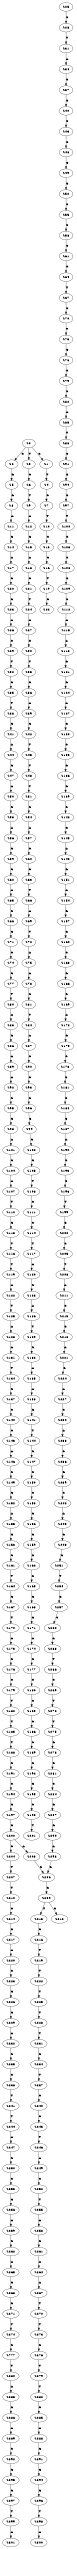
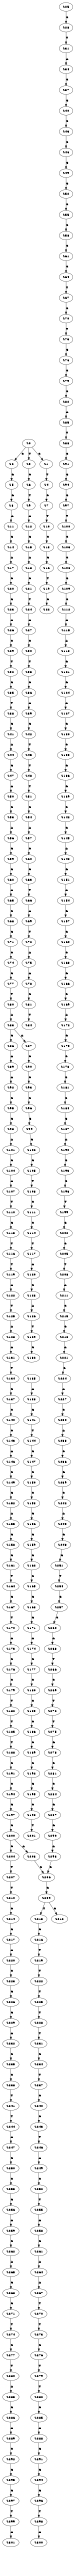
(29, 1035) -> (19, 1035)
(32, 1367) -> none
(11, 2355) -> (11, 2355)
